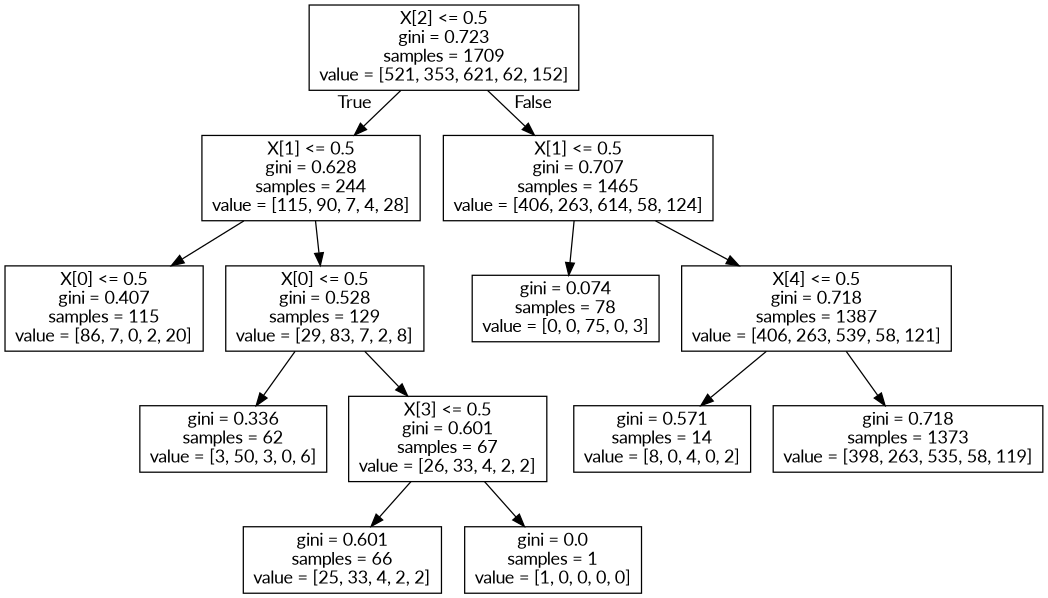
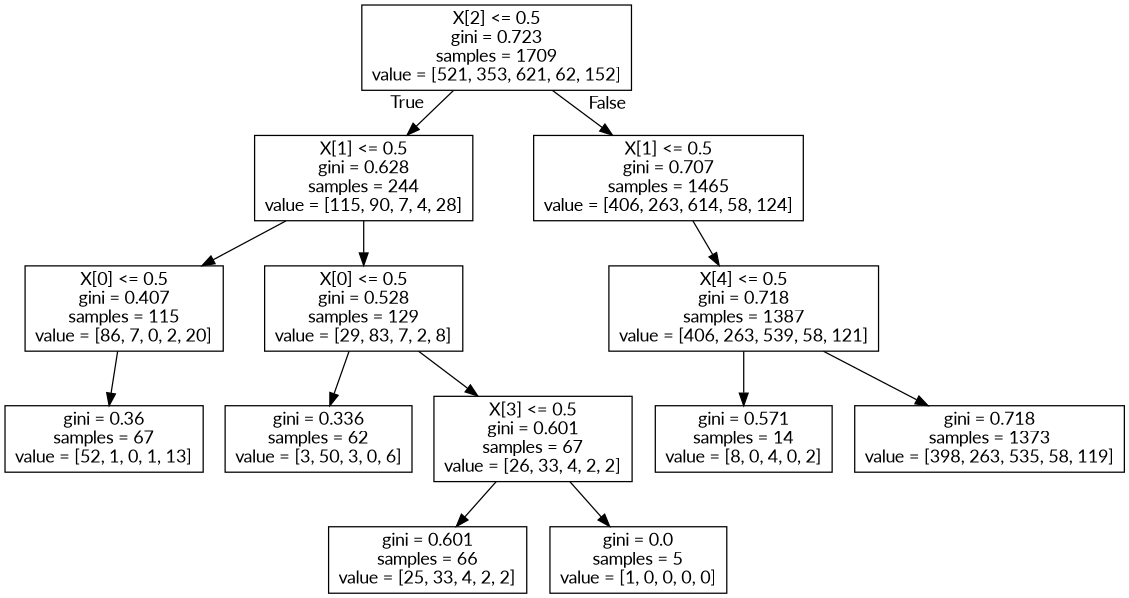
(566, 309) -> none
none -> (104, 439)
(553, 560) -> (638, 560)
